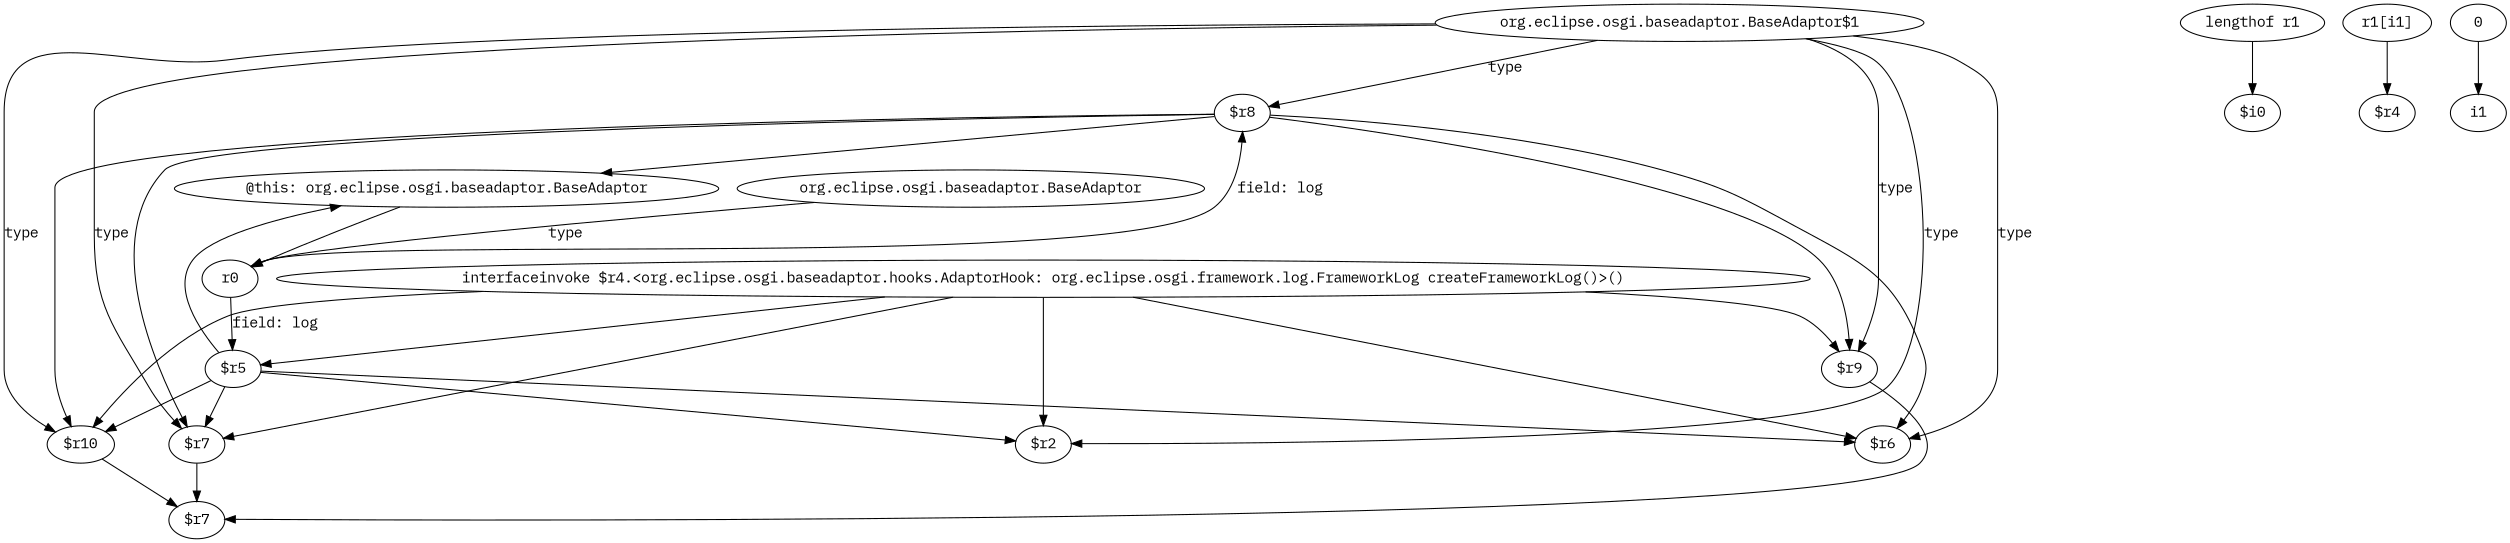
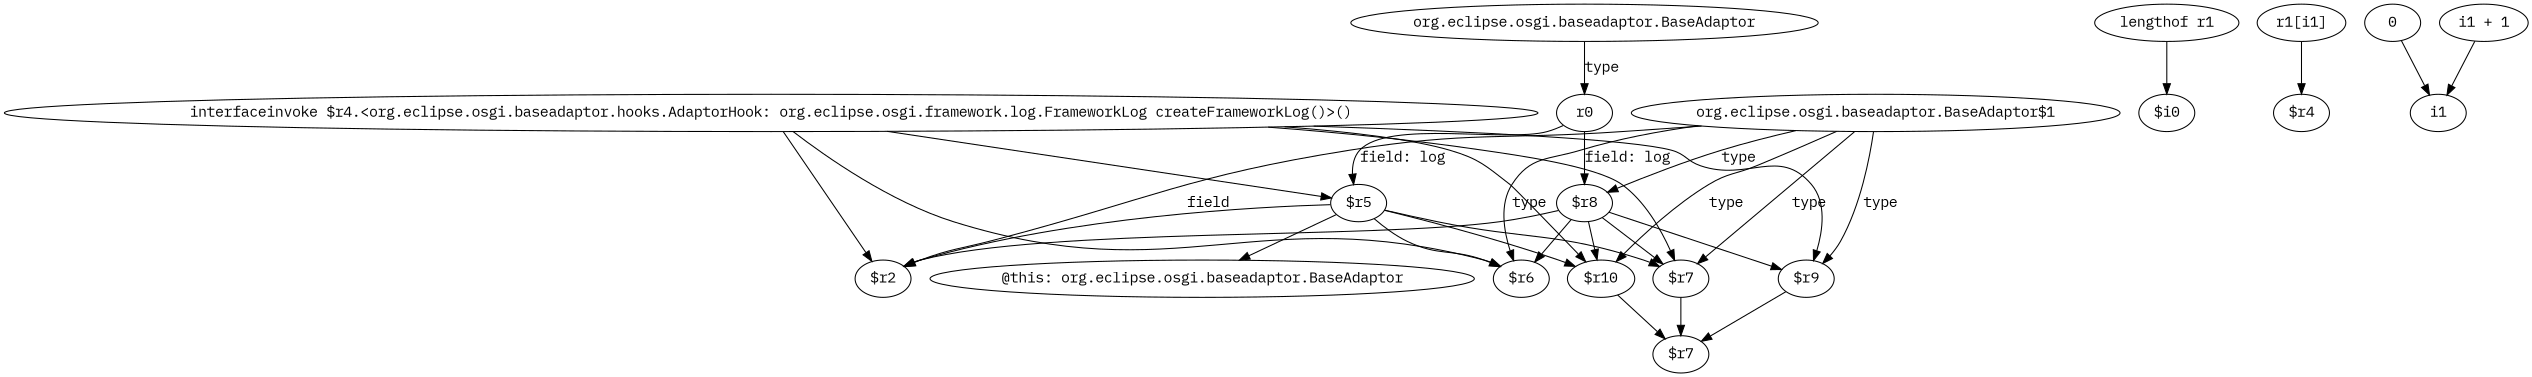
none -> (2484, 23)
(913, 144) -> (1236, 235)
(330, 234) -> none
(1942, 234) -> (1208, 203)
